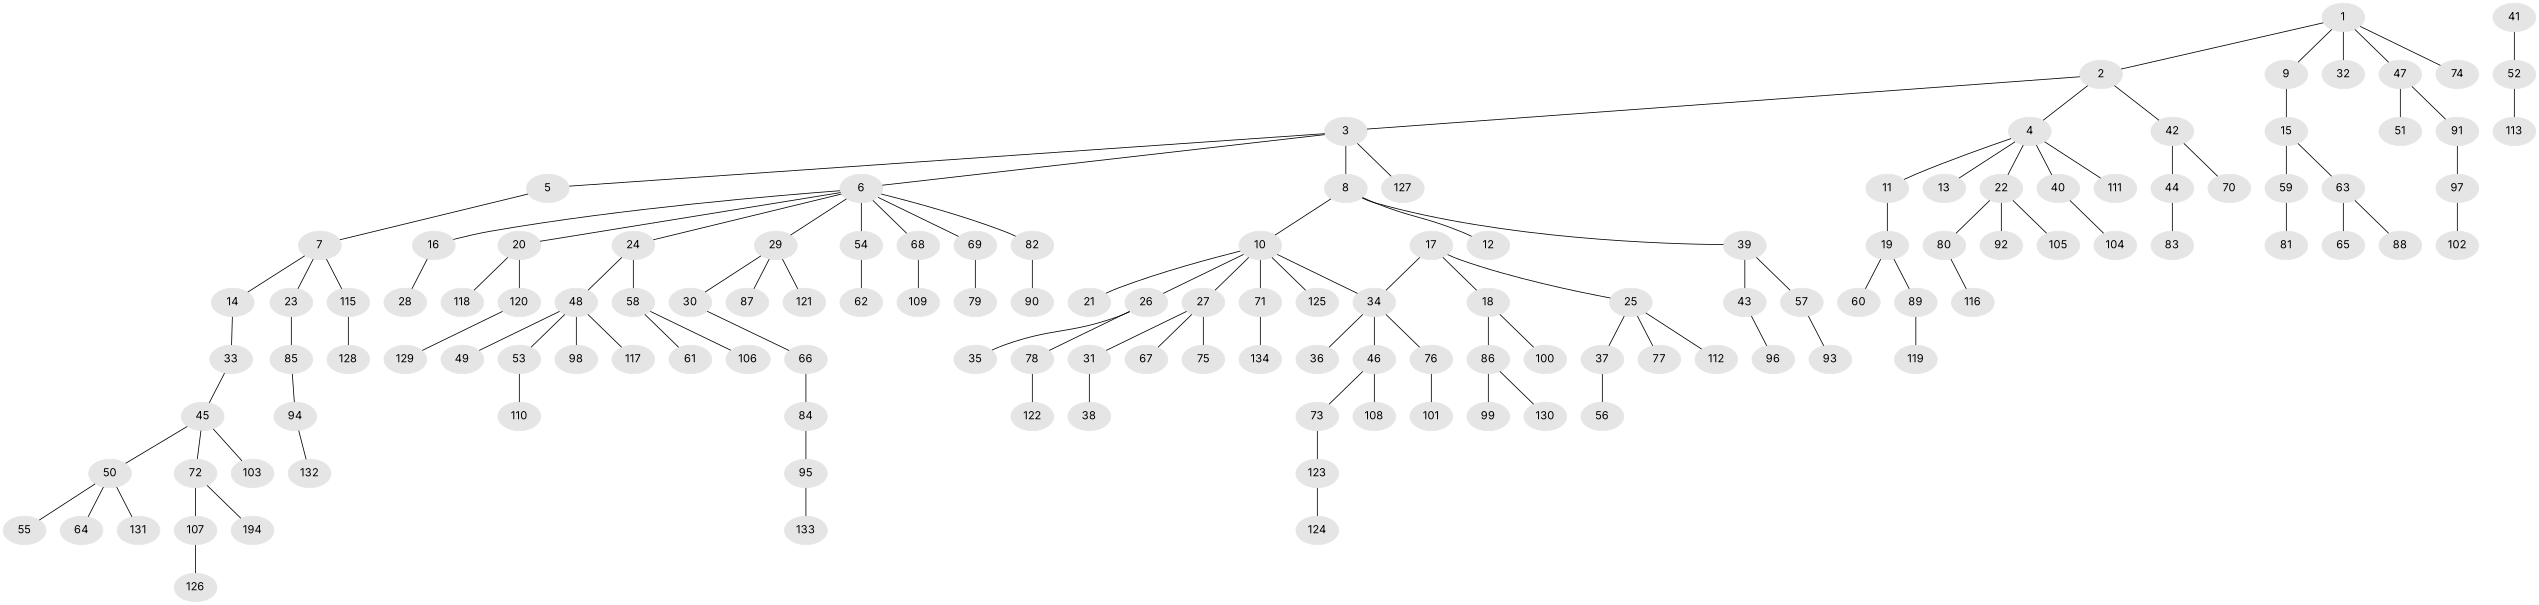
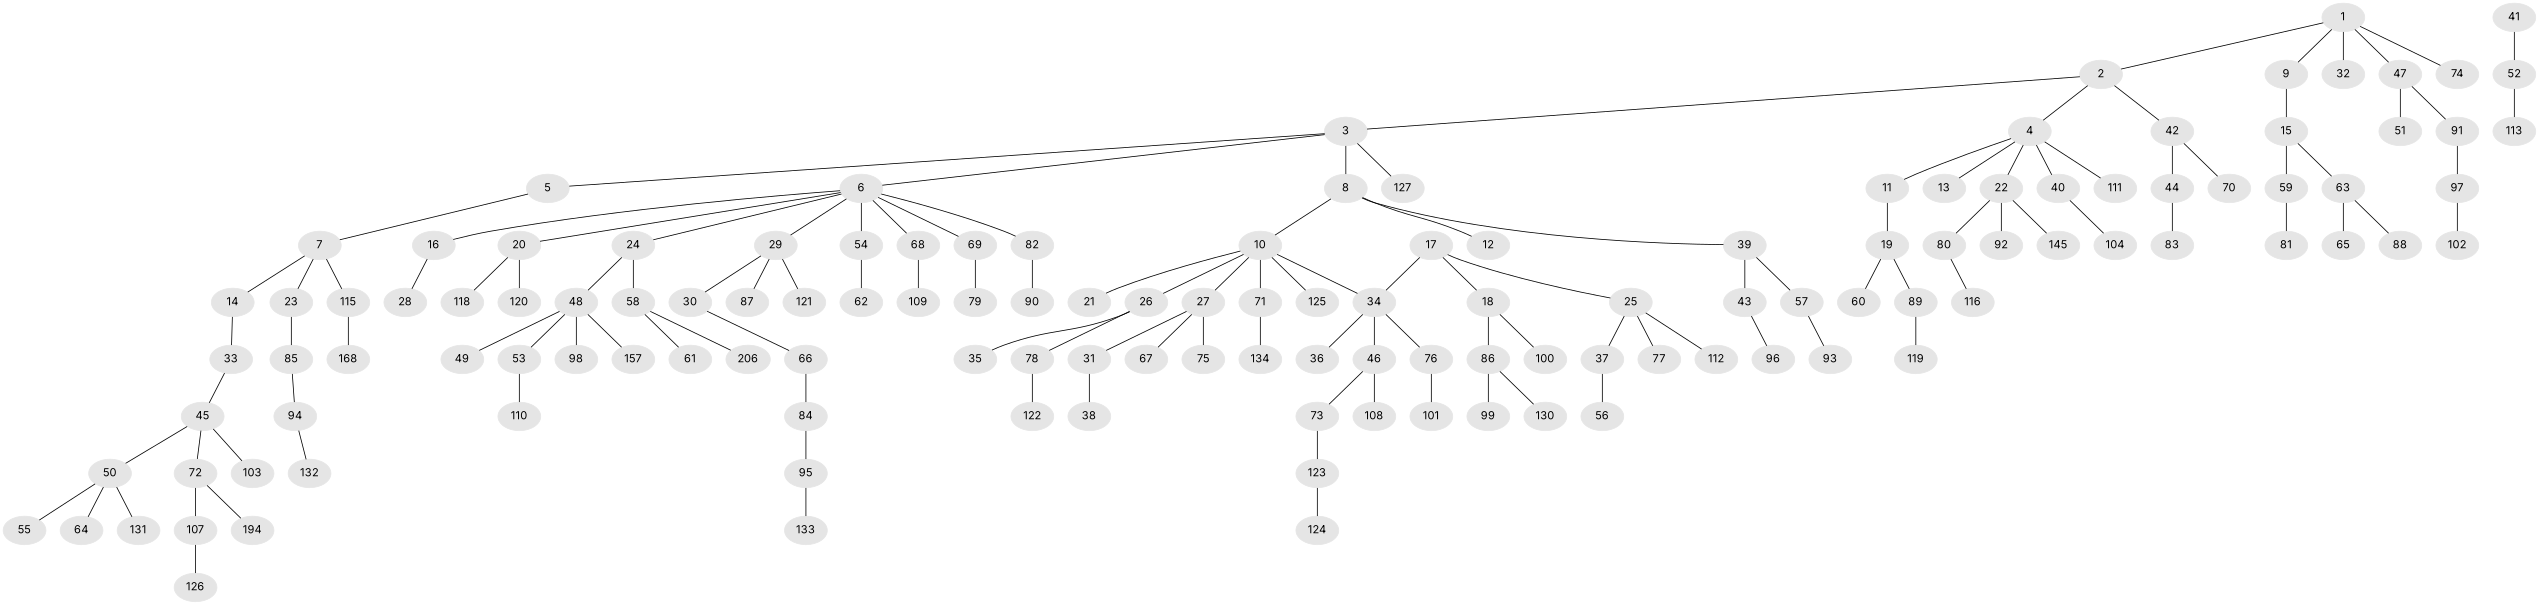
(2058, 245) -> (2058, 245)
(348, 359) -> (348, 359)
(405, 359) -> none
(633, 359) -> (633, 359)
(748, 359) -> (748, 359)
